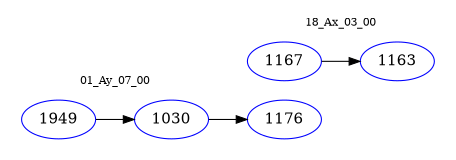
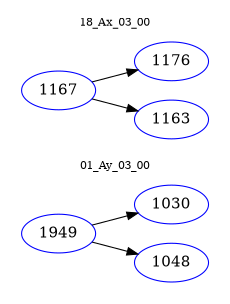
(115, 81) -> (115, 166)
(224, 119) -> (110, 77)
none -> (172, 263)
